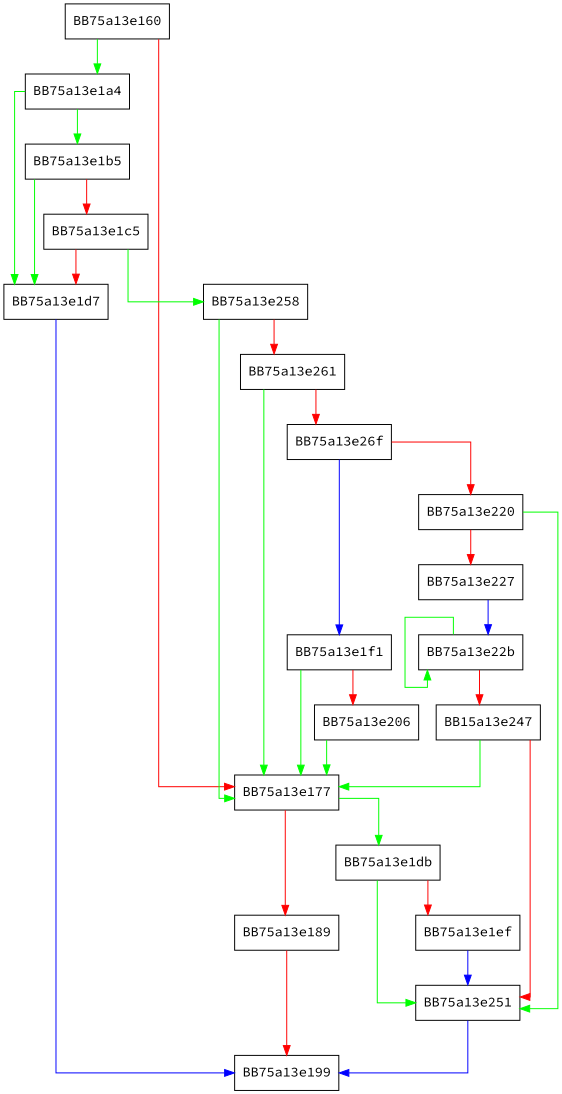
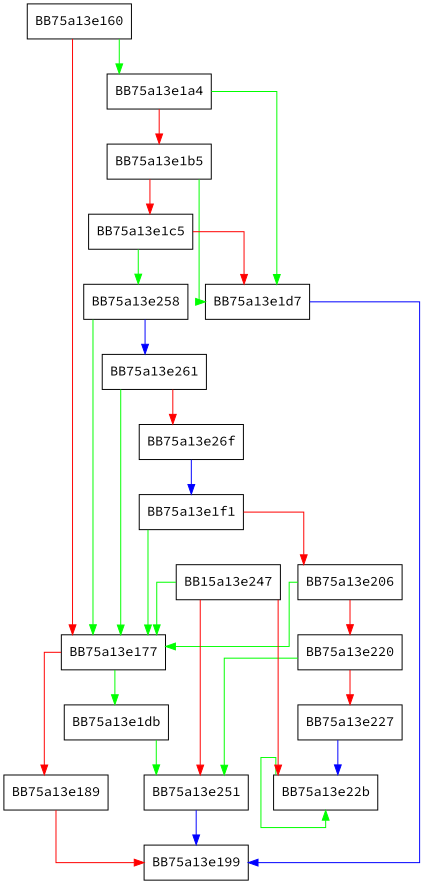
(77, 122) -> (159, 122)
(274, 332) -> (145, 332)
(453, 442) -> (350, 612)
(480, 682) -> (278, 682)
(468, 933) -> none
